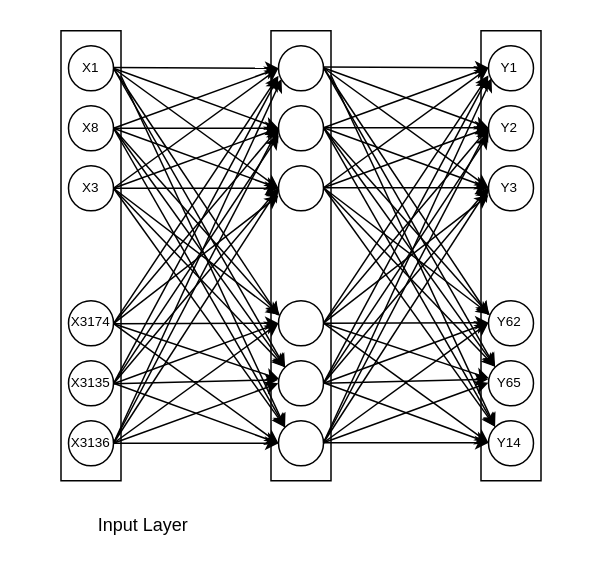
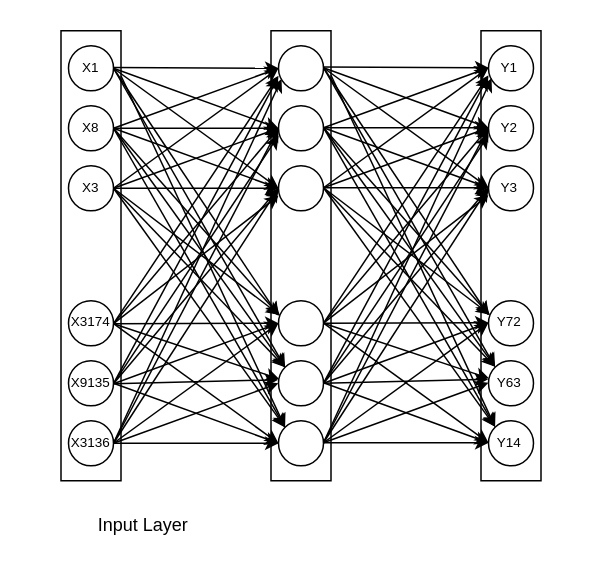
(509, 322) -> (509, 322)
(91, 383) -> (91, 383)
(509, 383) -> (509, 383)
